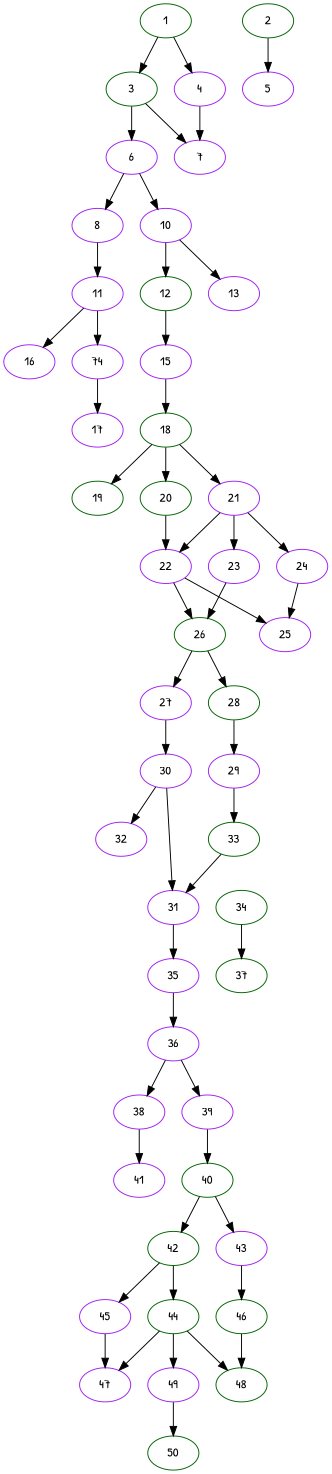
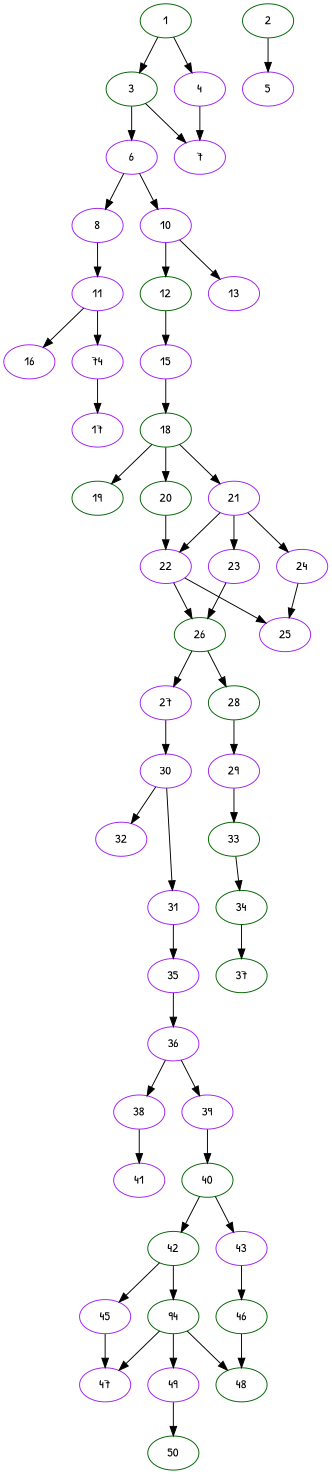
(207, 870) -> (237, 869)
(173, 1317) -> (173, 1317)
